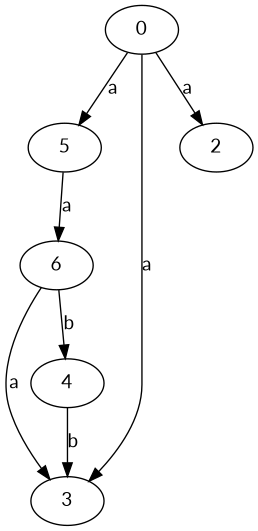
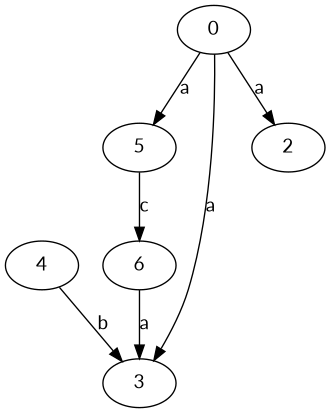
(67, 207) -> (144, 207)
(61, 318) -> none
